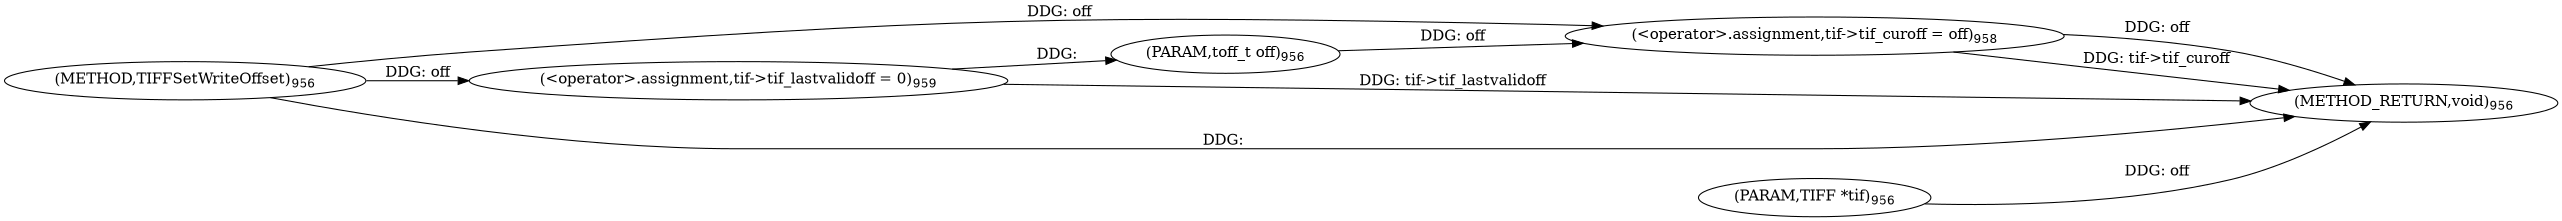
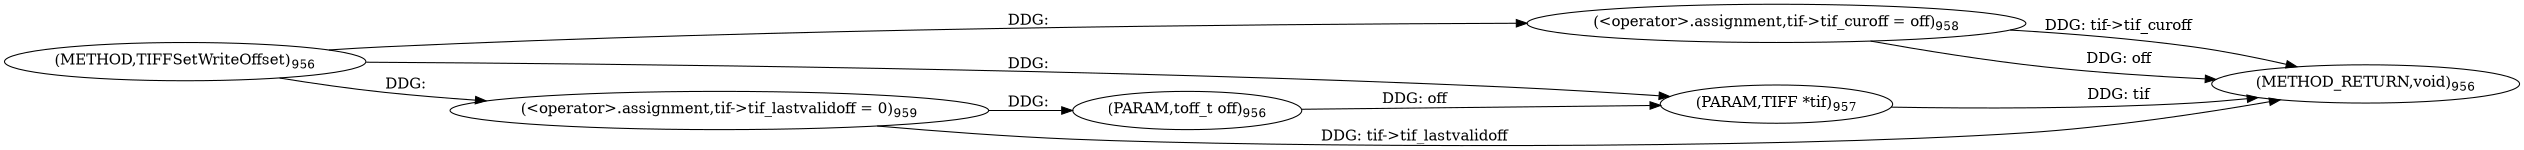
(1059, 12) -> (1031, 21)
(1455, 47) -> (1476, 107)
(418, 73) -> (408, 84)
(1276, 149) -> (1013, 71)
(2157, 172) -> (2119, 95)
(1883, 196) -> (1845, 103)
